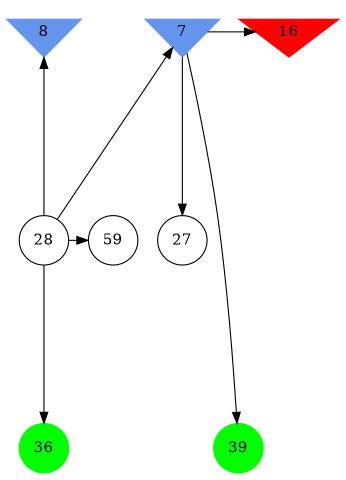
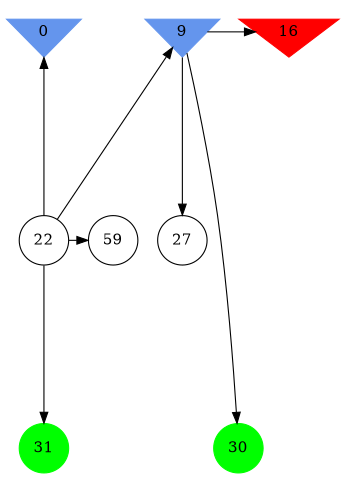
(44, 32) -> (44, 32)
(182, 32) -> (182, 32)
(44, 240) -> (44, 240)
(44, 448) -> (44, 448)
(238, 448) -> (238, 448)
